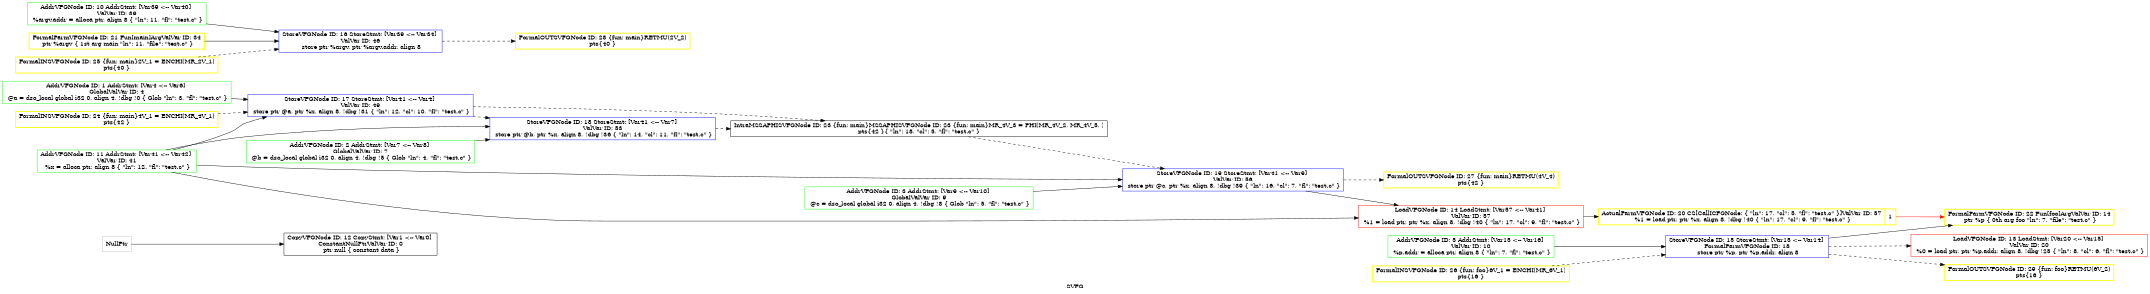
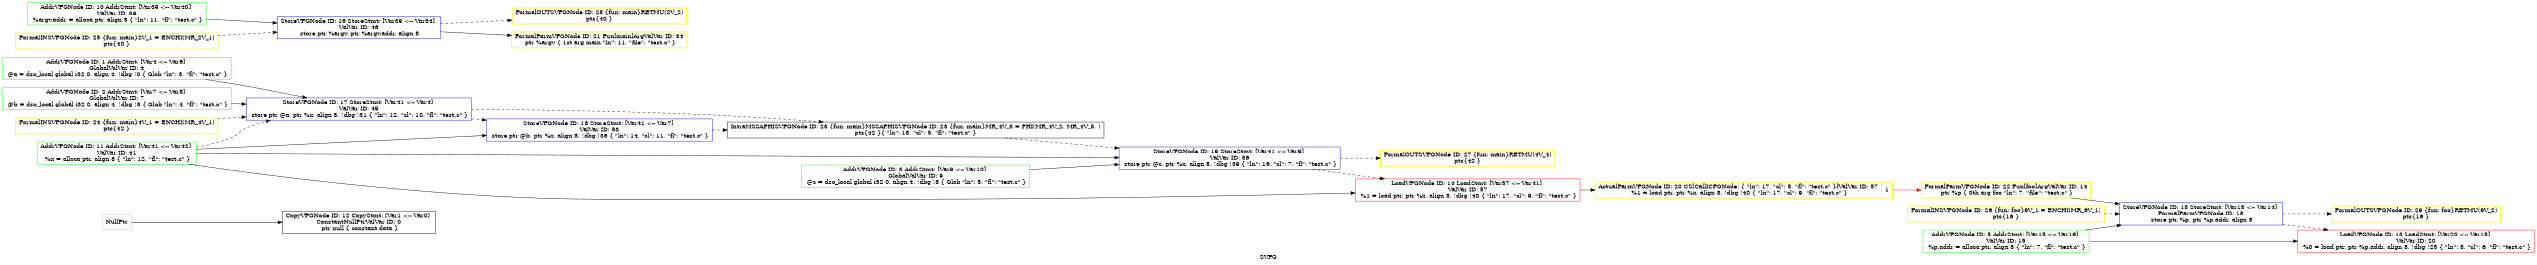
(240, 41) -> (474, 34)
(219, 136) -> (233, 137)
(480, 140) -> (237, 104)
(1350, 198) -> (1346, 174)
(1889, 232) -> (2093, 201)
none -> (2191, 241)
(1471, 246) -> (2006, 241)
